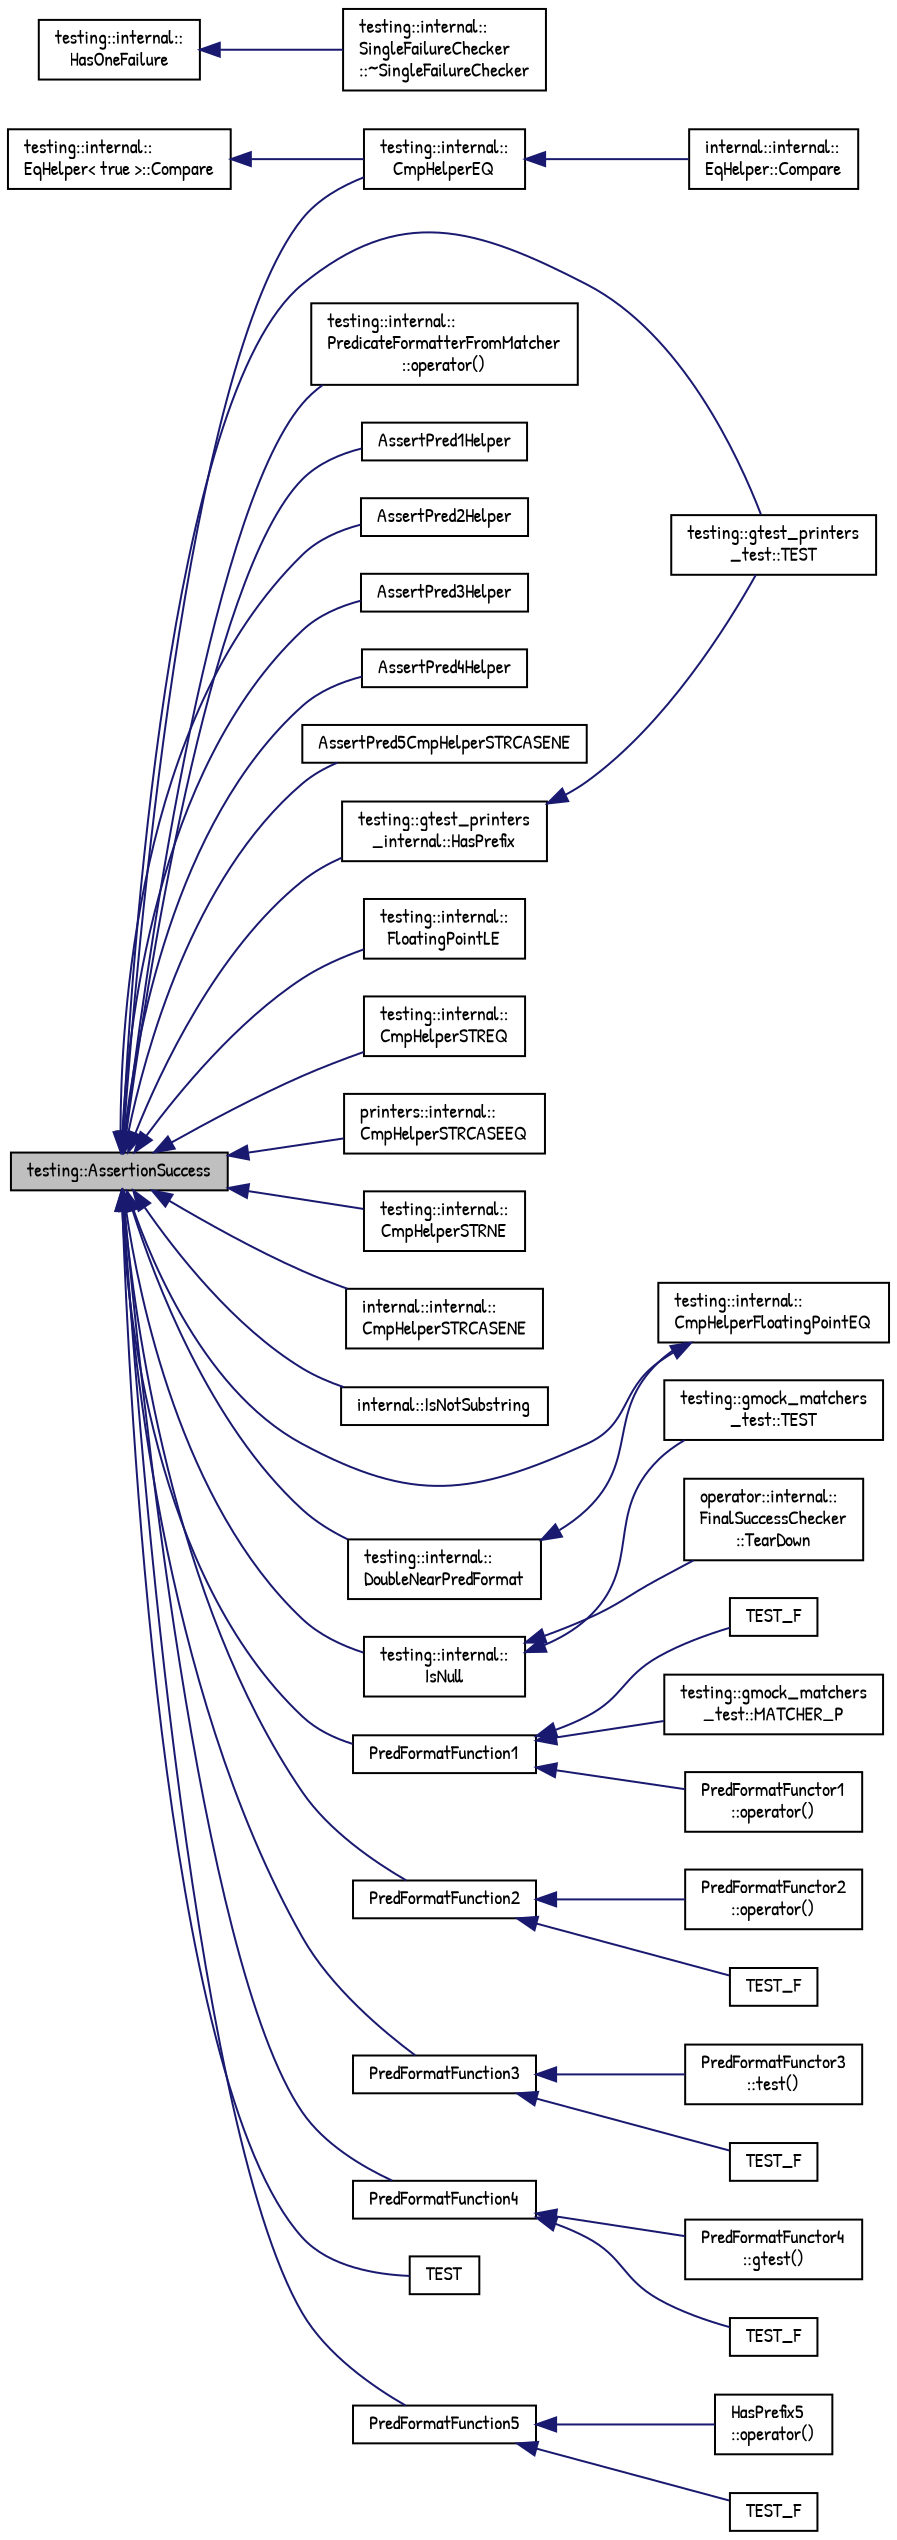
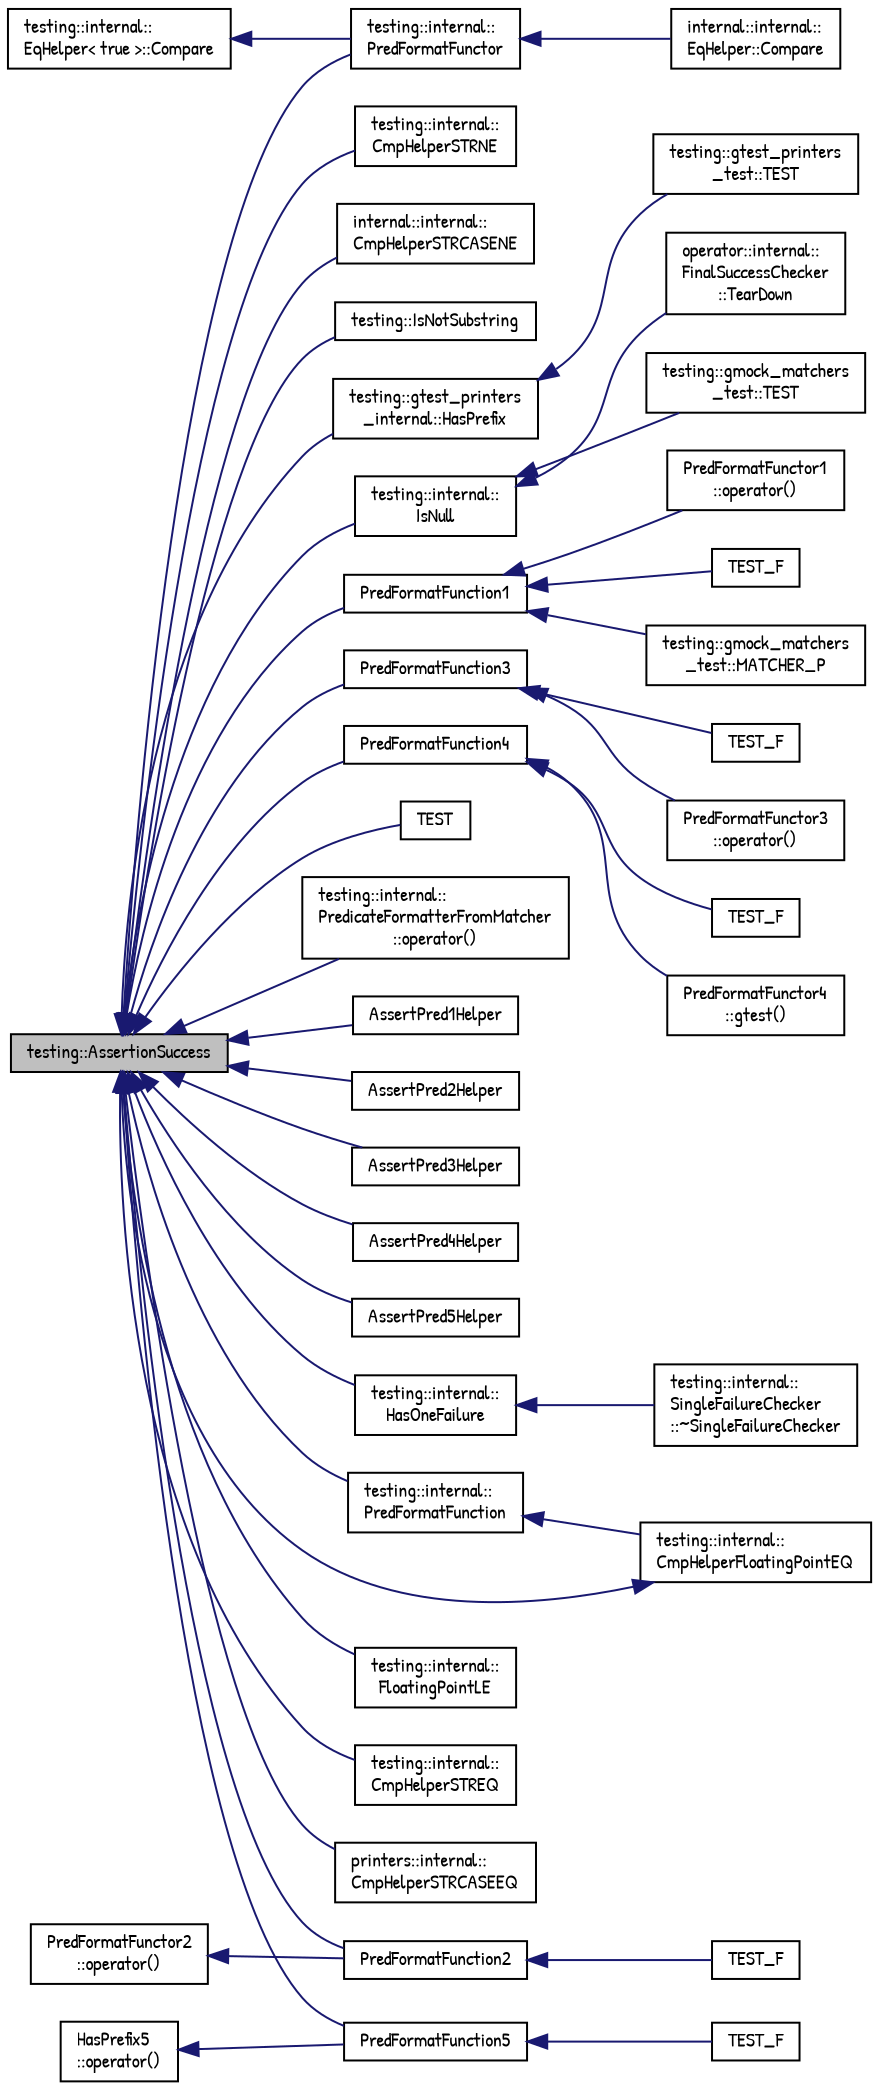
(445, 159) -> (436, 39)
(264, 336) -> (219, 1259)
(445, 744) -> (436, 1318)
(445, 1406) -> (436, 321)
(445, 1569) -> (436, 1503)
(621, 1899) -> (295, 1957)
(774, 2074) -> (756, 830)
(636, 2424) -> (271, 2047)
